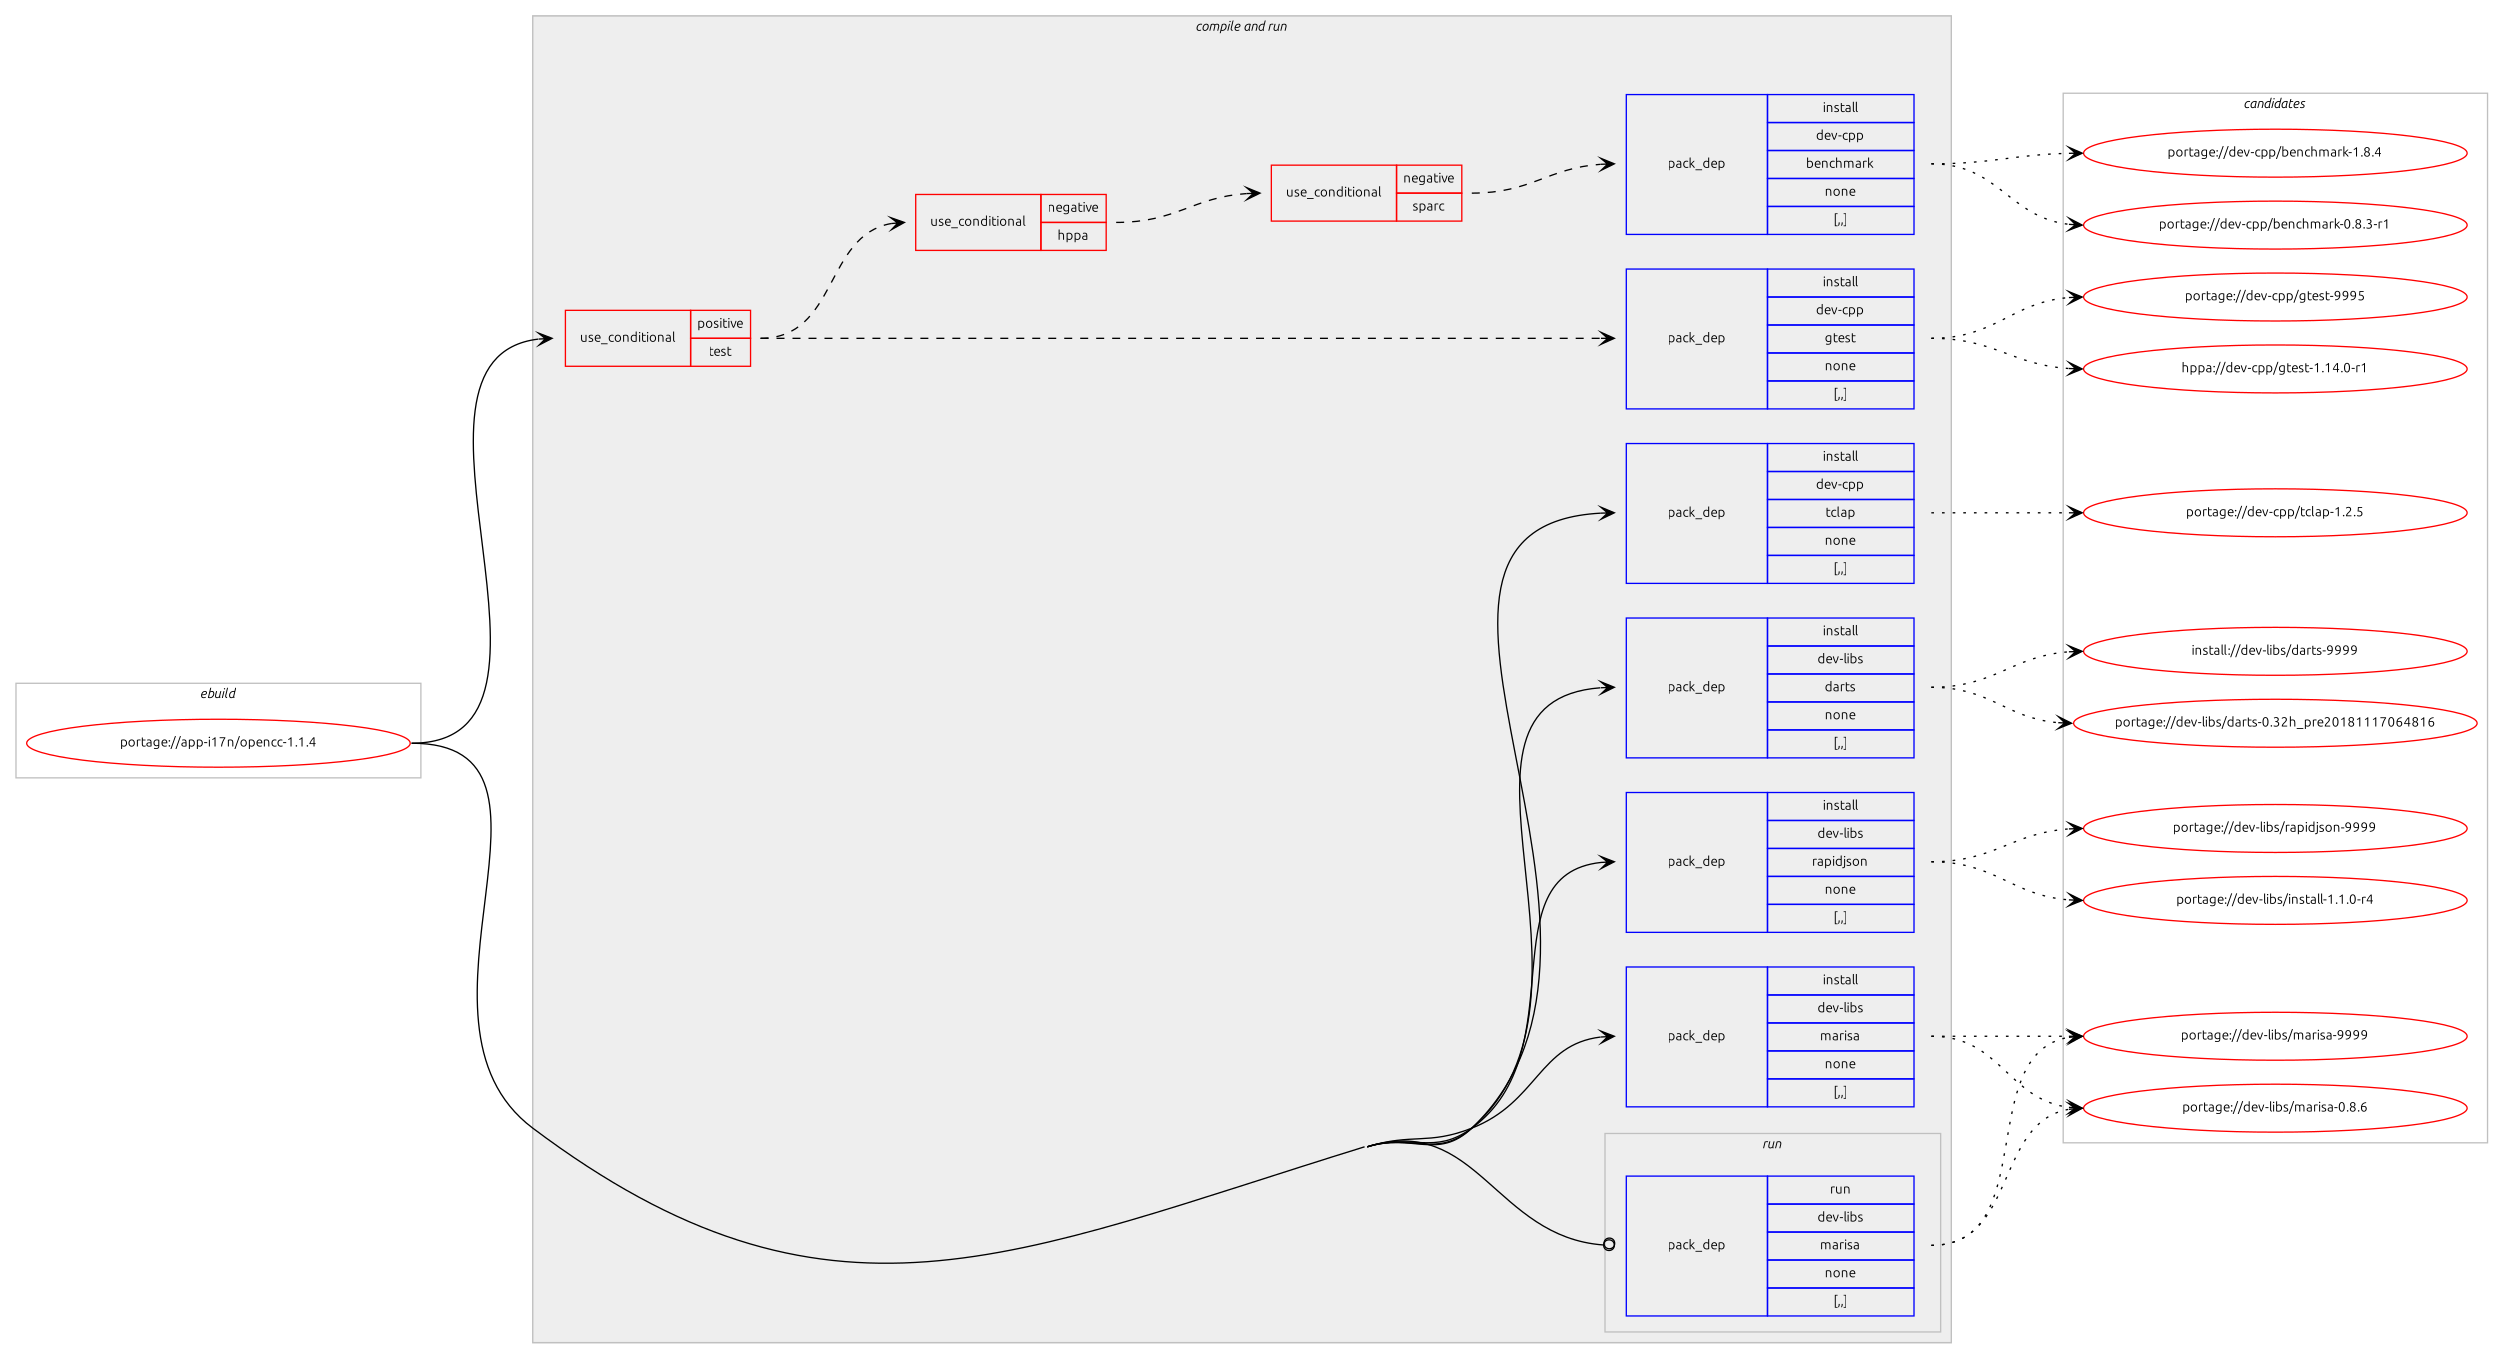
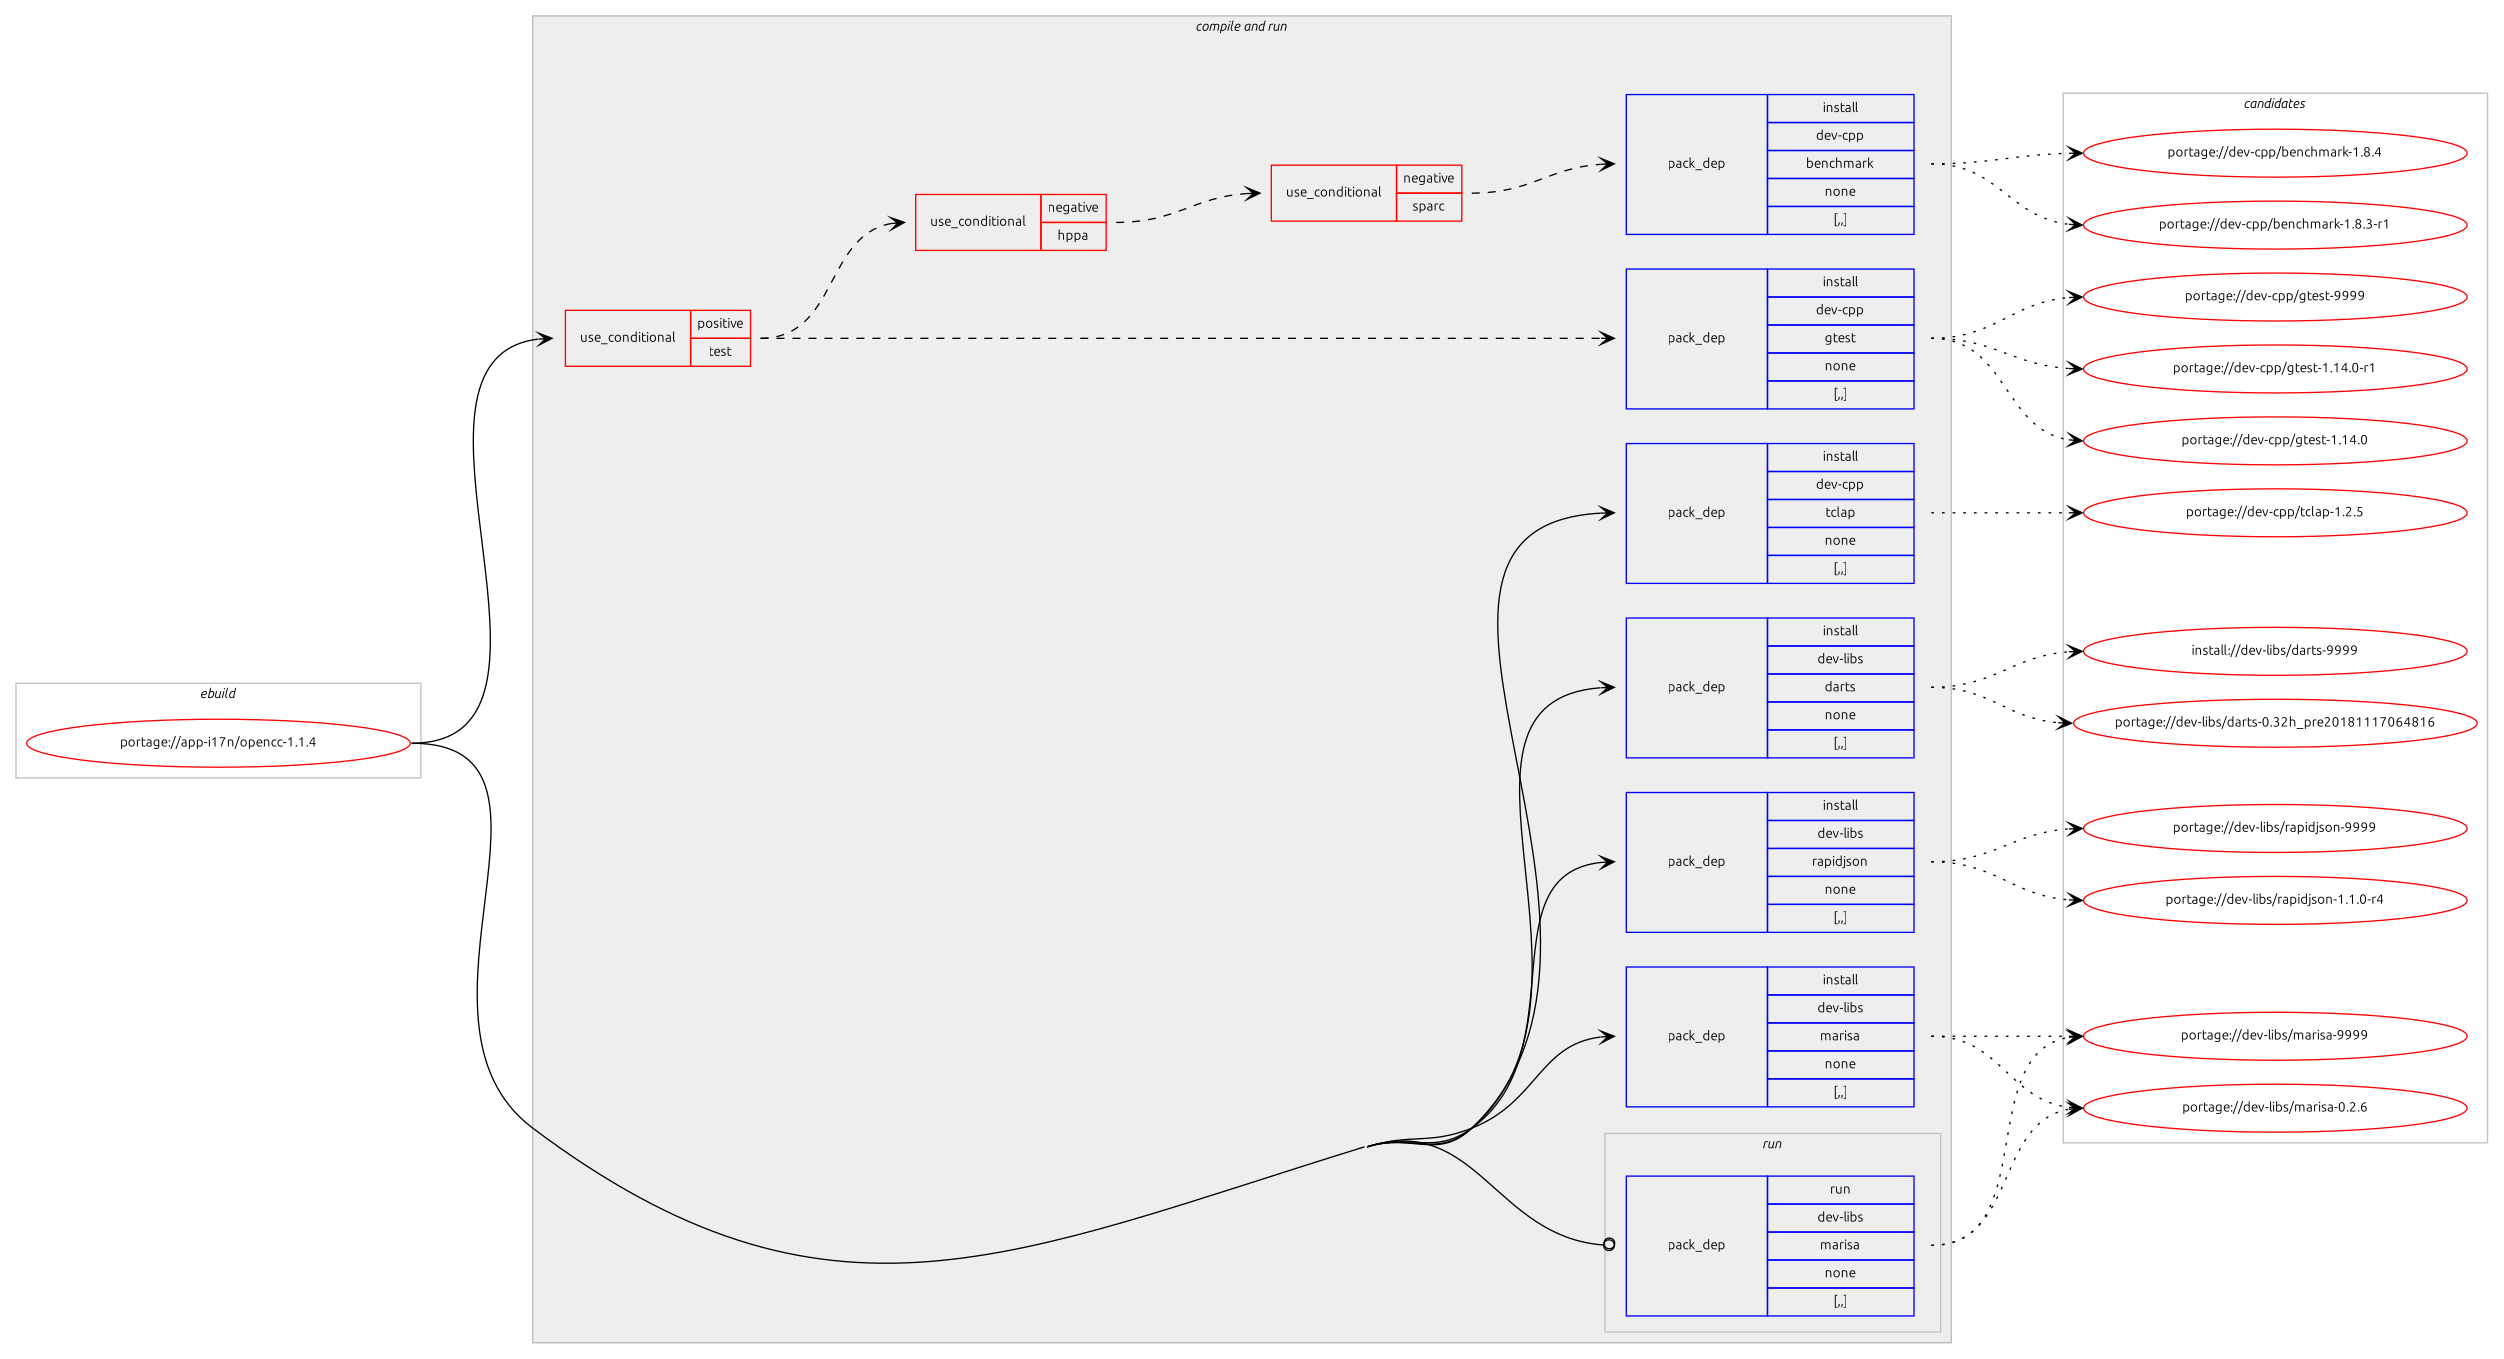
(2275, 225) -> (2275, 225)
(2275, 297) -> (2275, 297)
(2275, 369) -> (2275, 369)
none -> (2275, 441)
(2275, 900) -> (2275, 900)
(2275, 1108) -> (2275, 1108)
